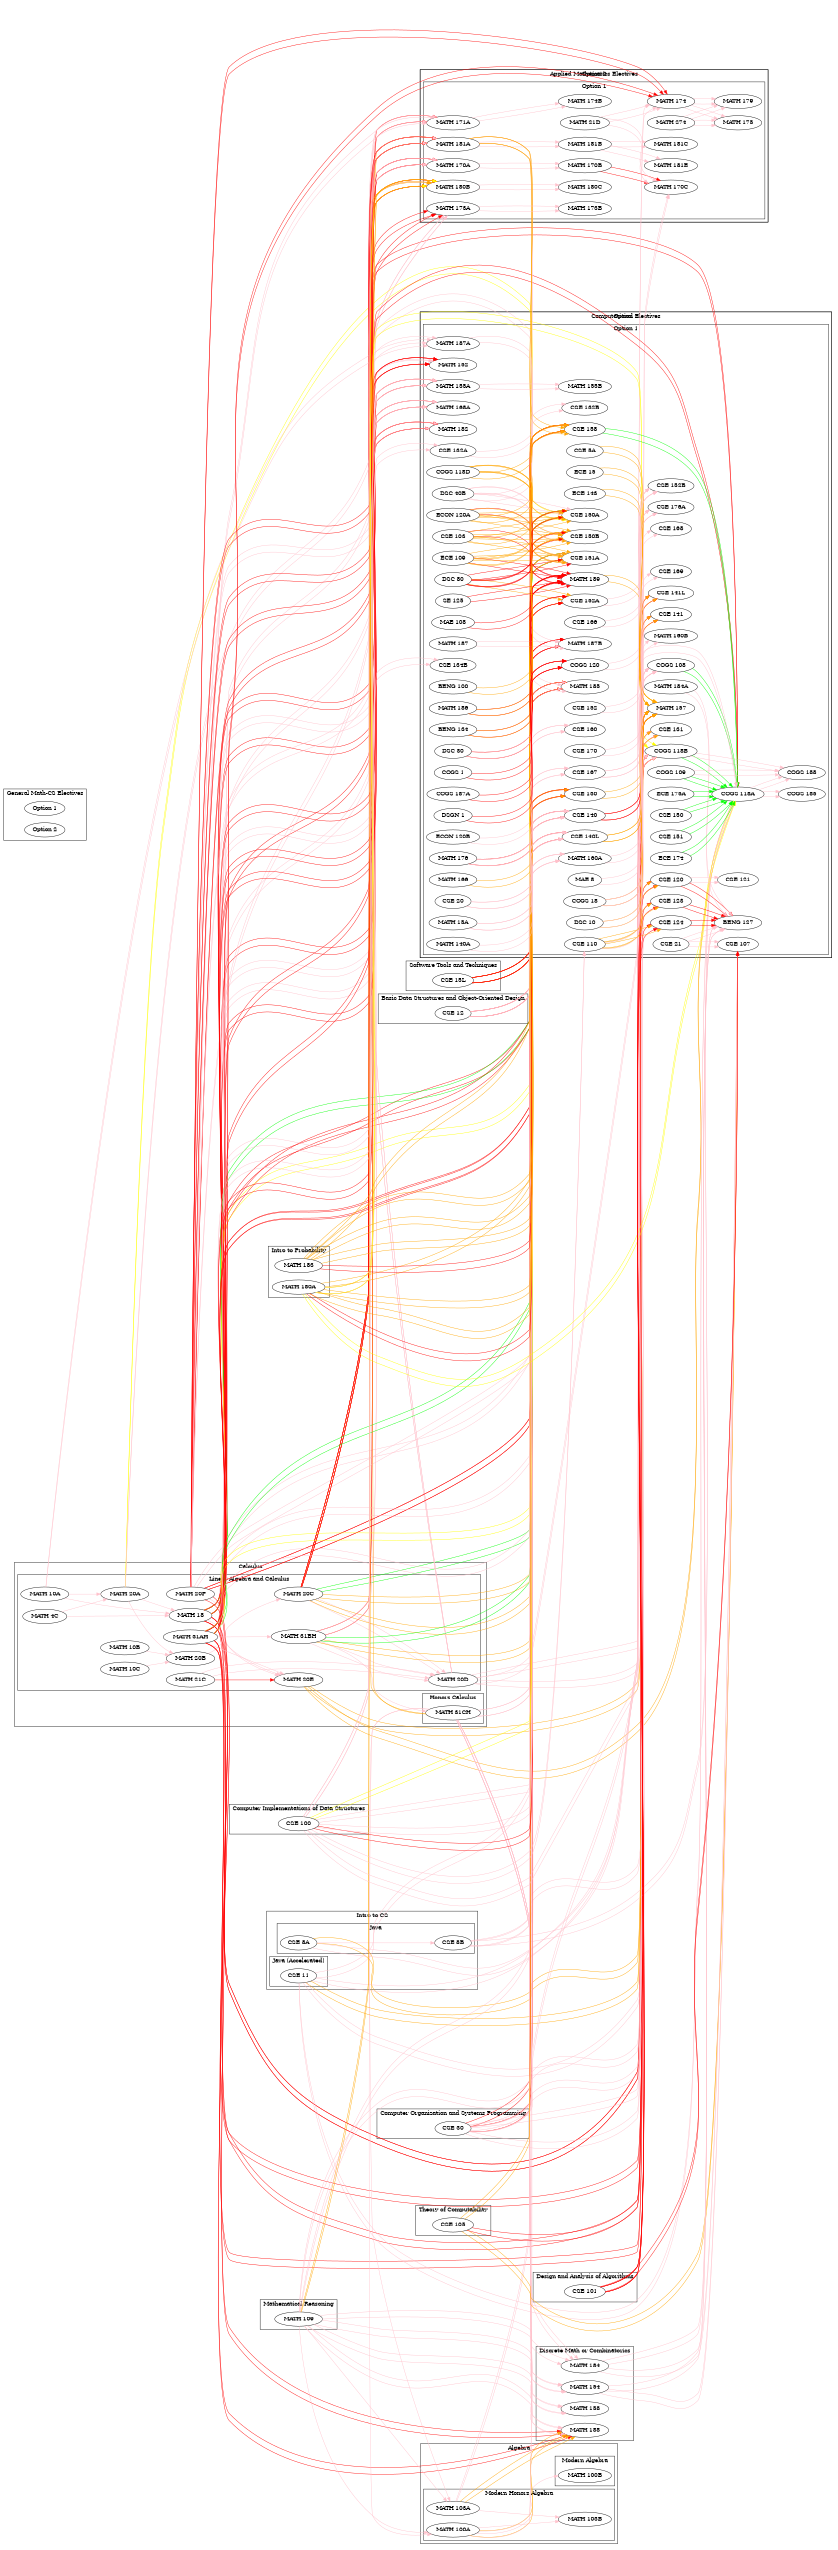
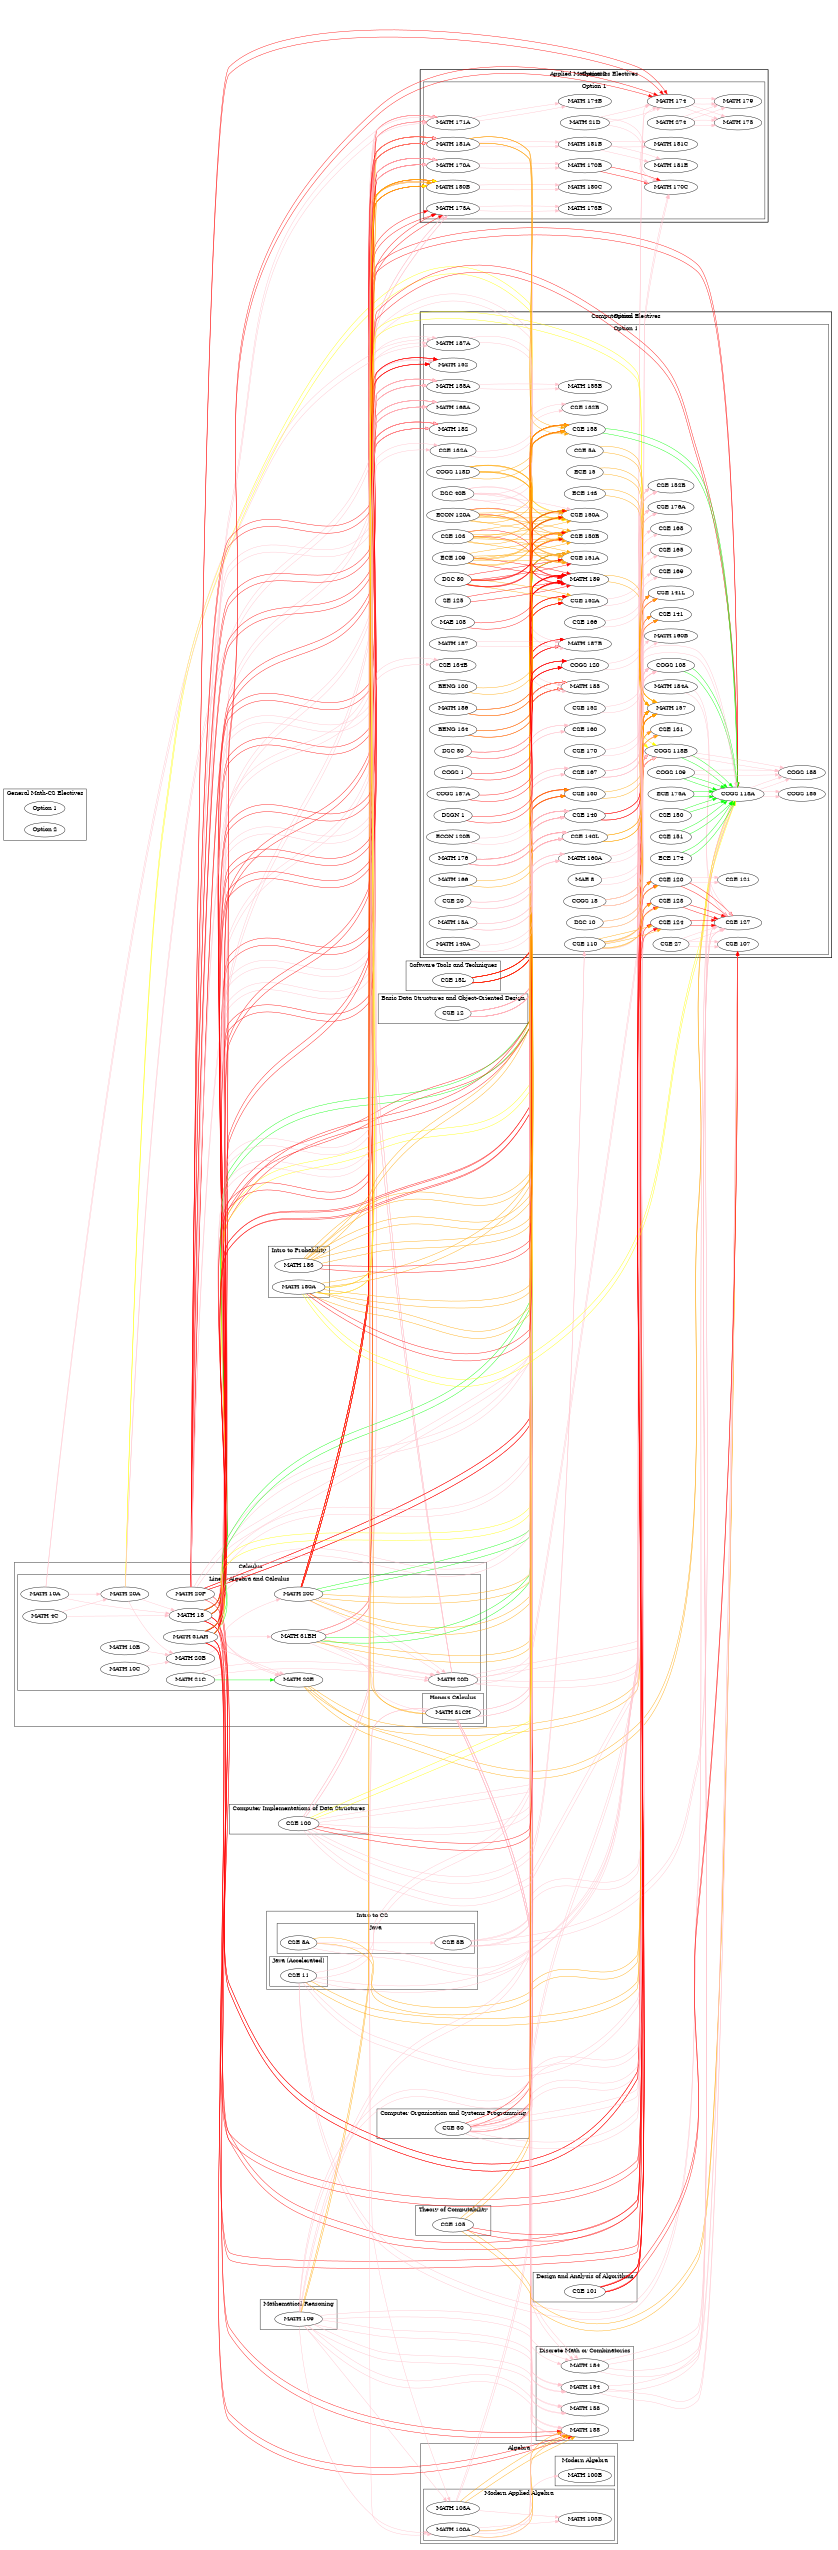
none -> (671, 550)
(738, 923) -> (738, 923)
(671, 944) -> (671, 944)
(243, 1680) -> (243, 1680)
(519, 2494) -> (519, 2494)
